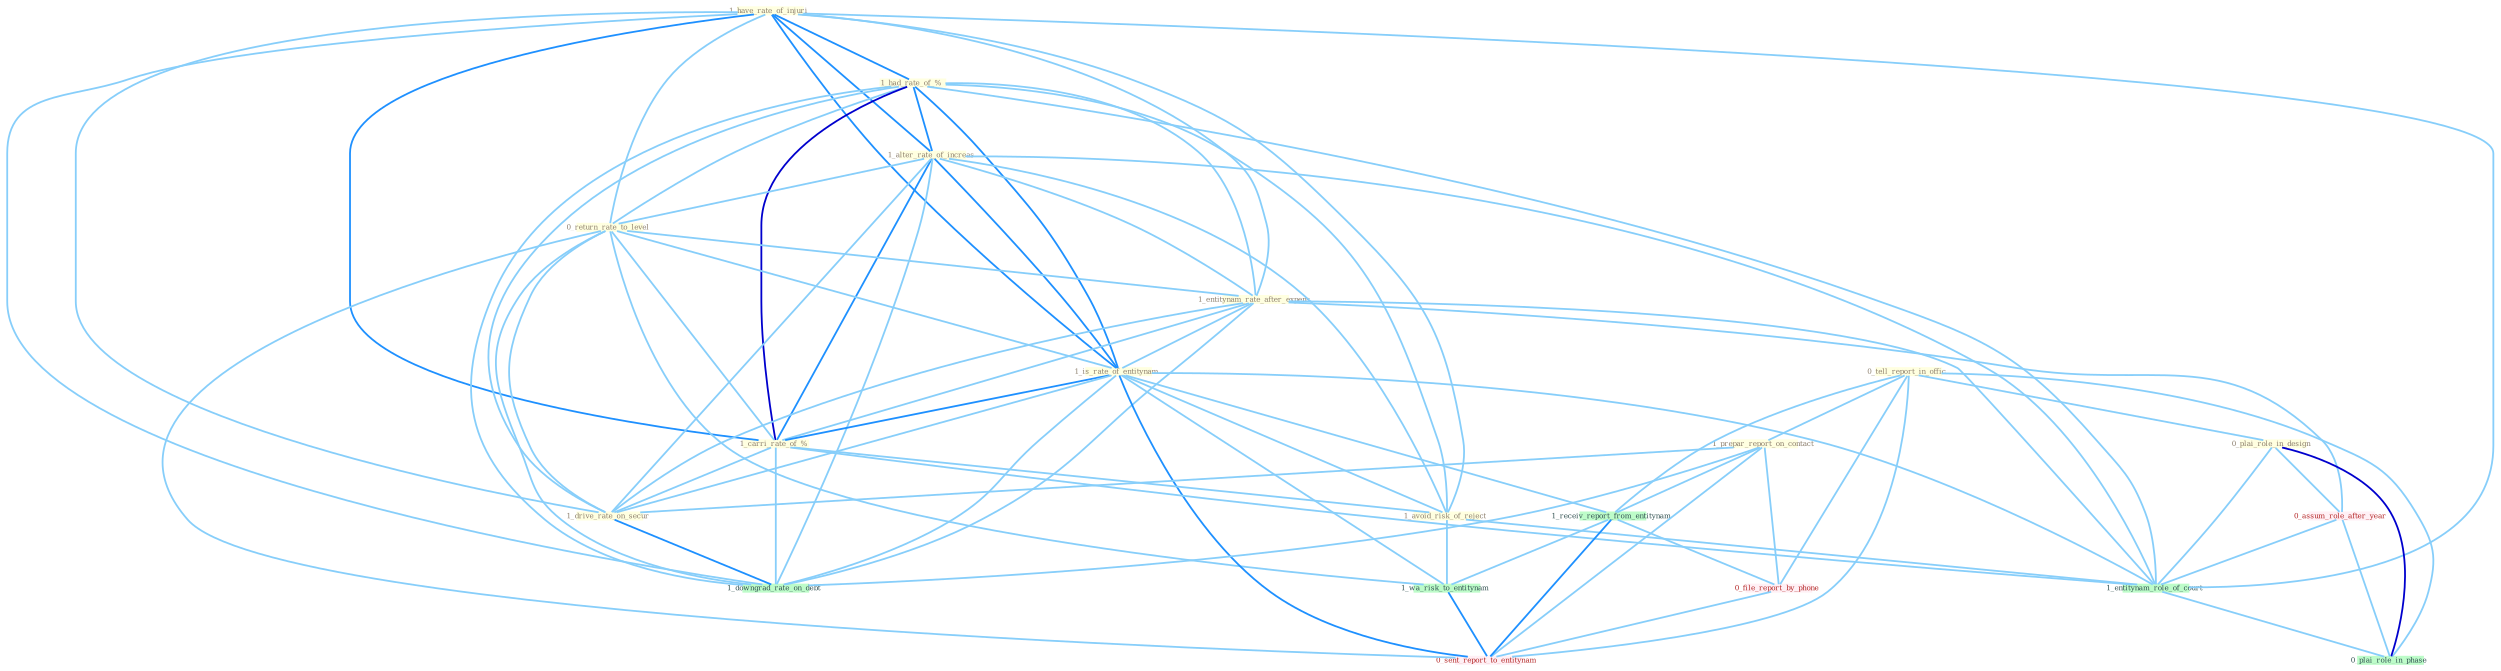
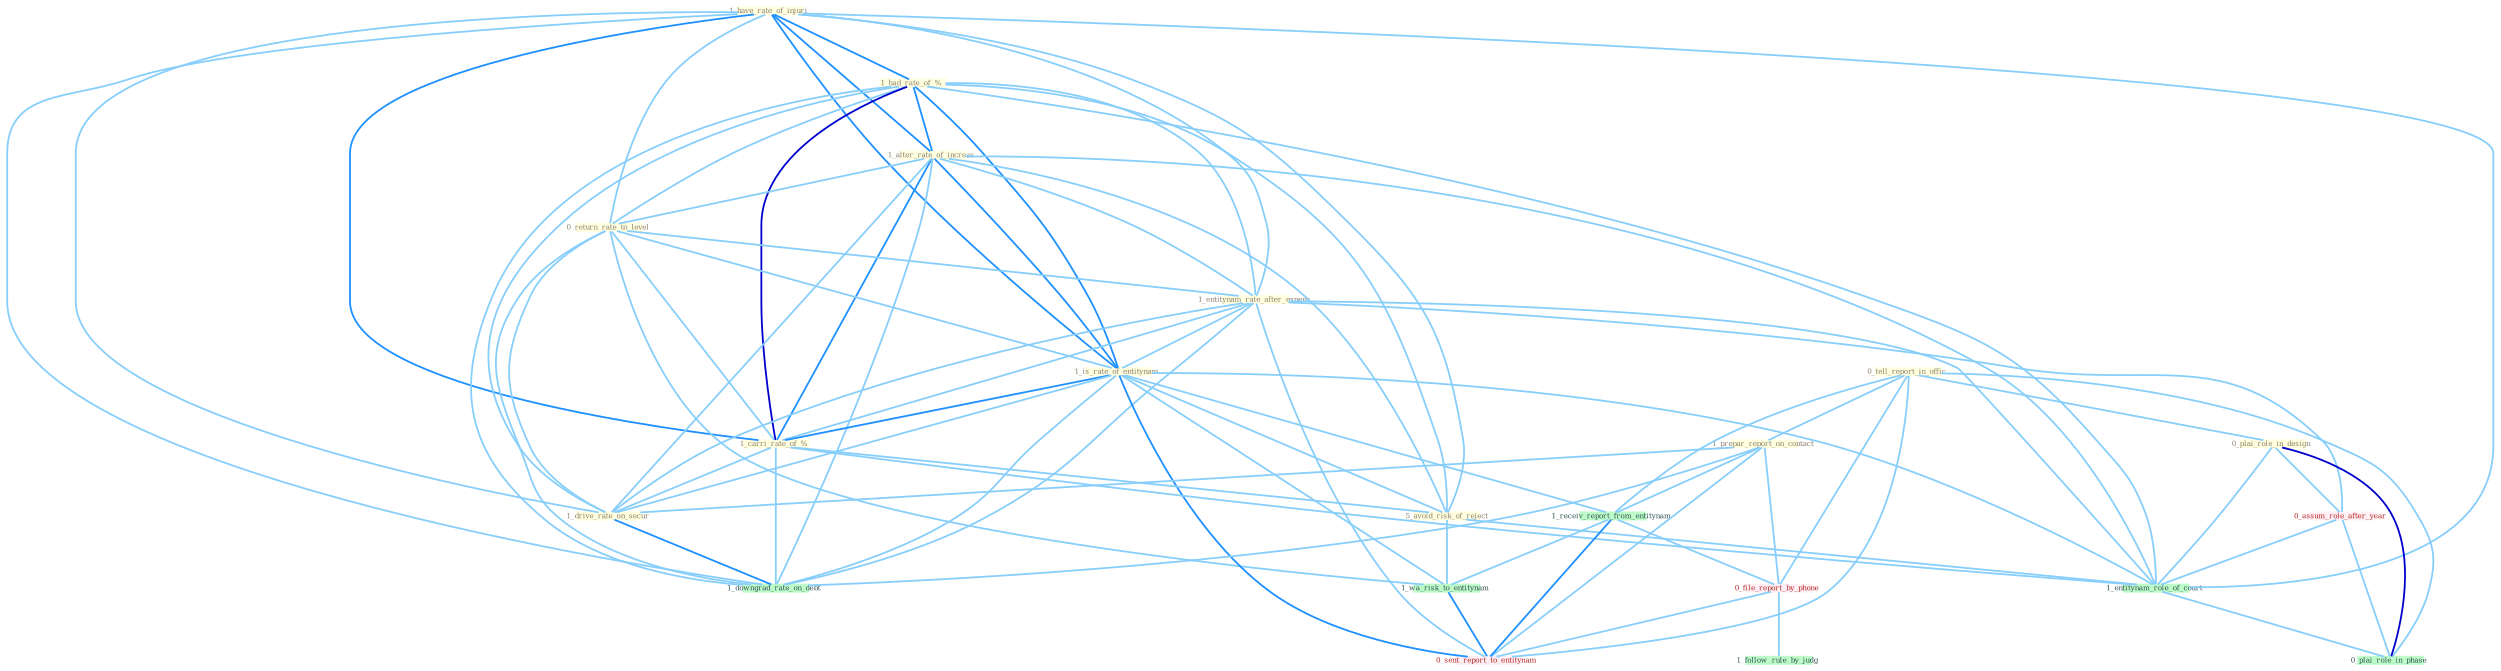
(1447, 516) -> (1447, 516)
(528, 599) -> (1329, 483)
none -> (1779, 660)
